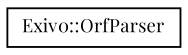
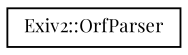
(94, 28) -> (94, 28)
